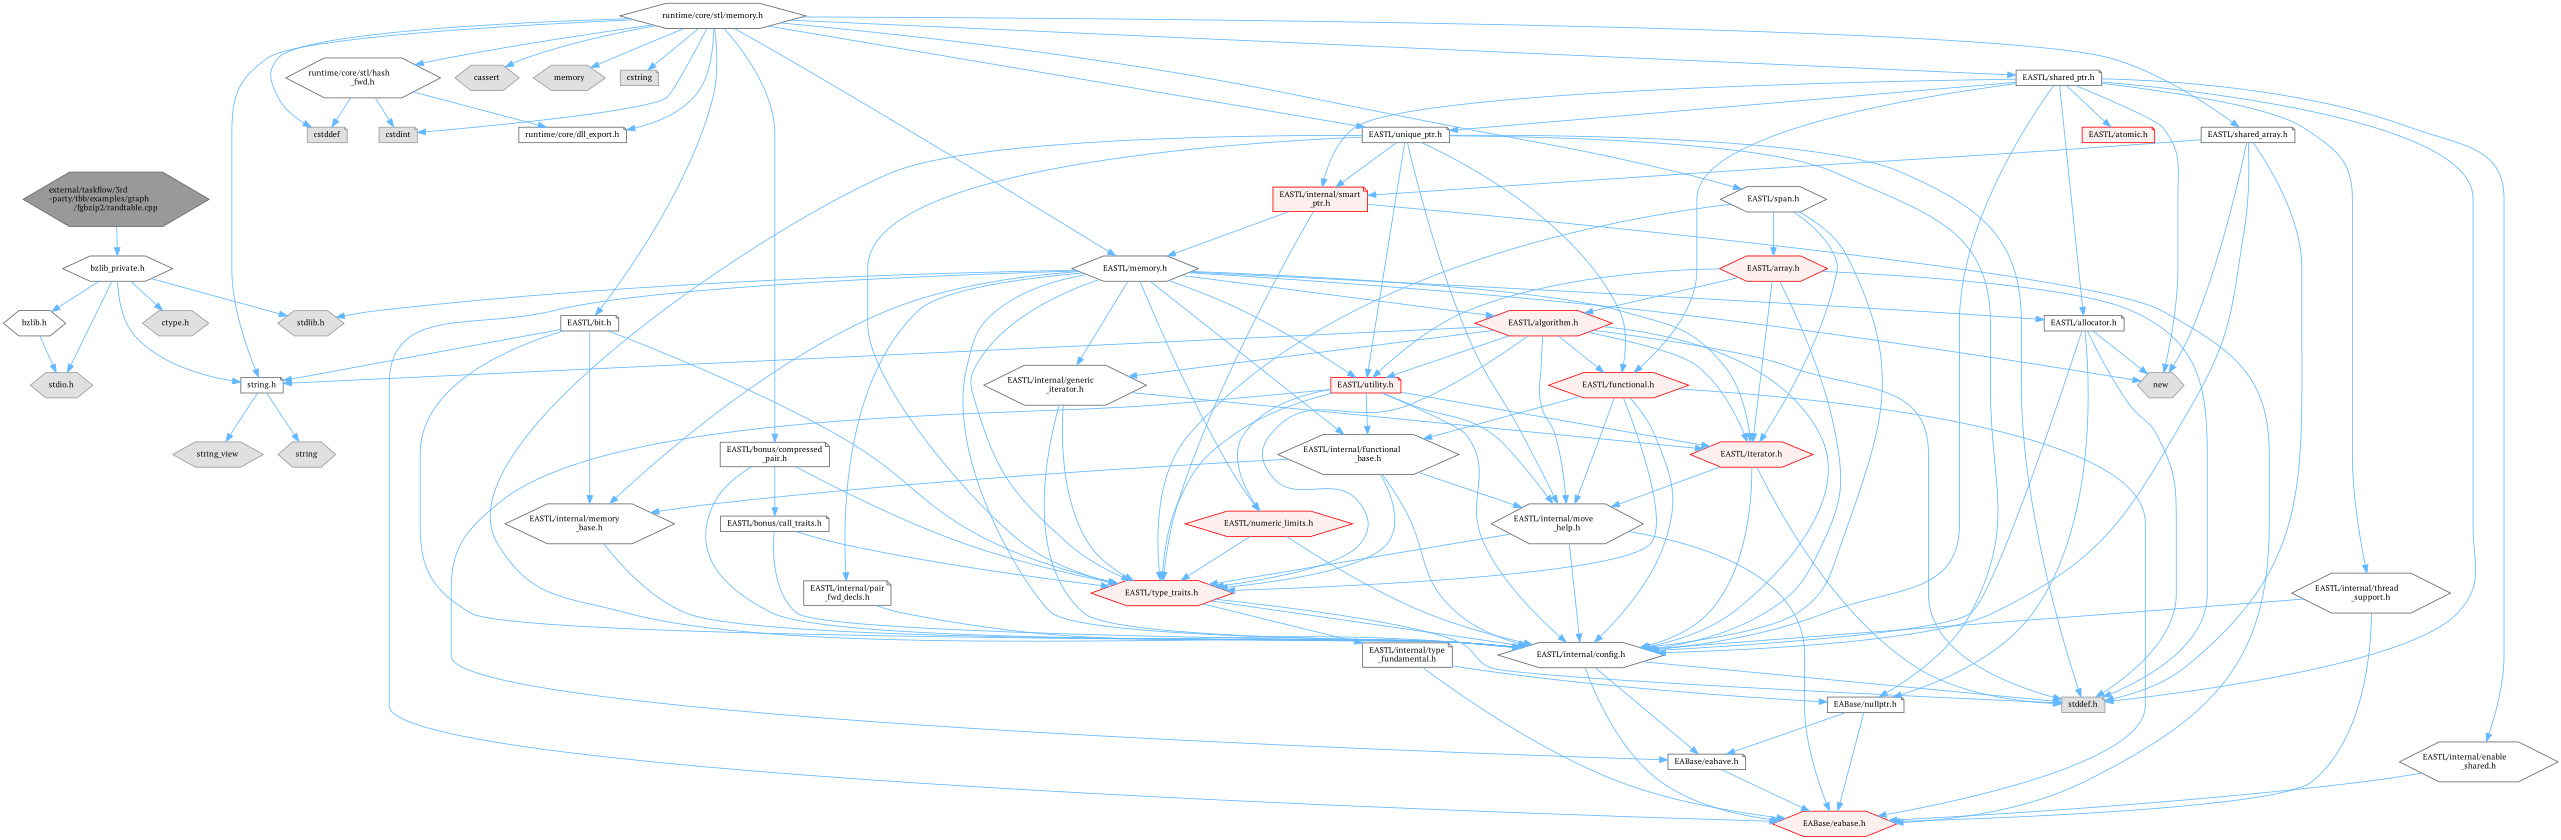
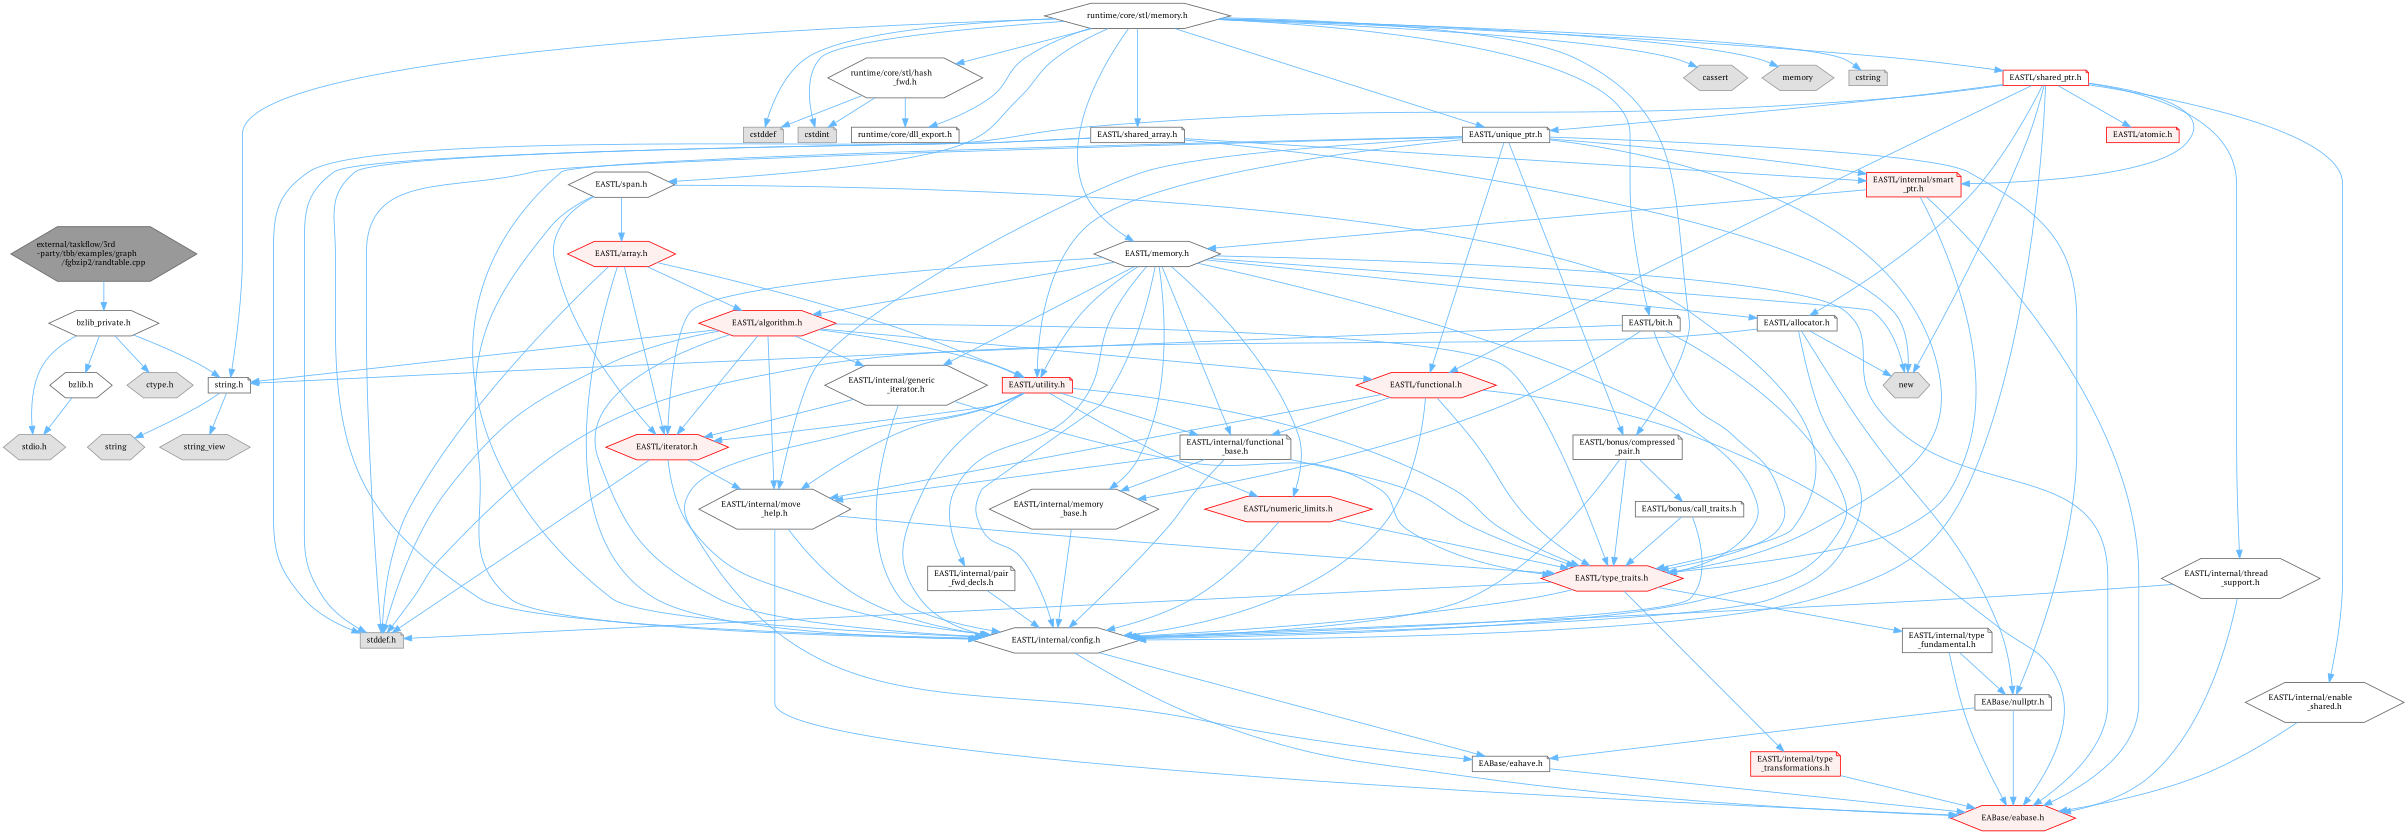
(2059, 78) -> (2046, 78)
none -> (1562, 278)
(311, 323) -> none
(1368, 455) -> (1235, 447)
(1848, 681) -> none
none -> (1796, 764)
